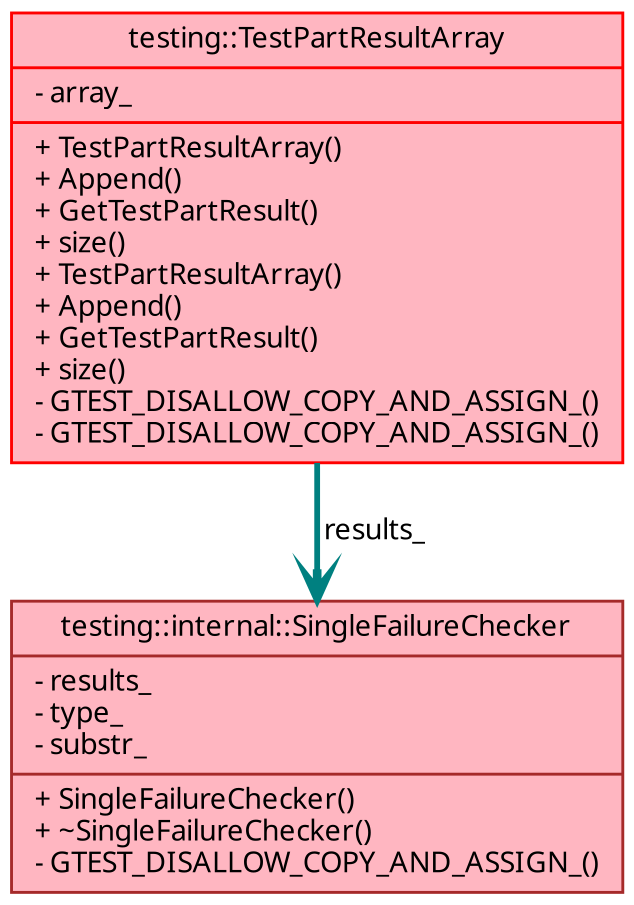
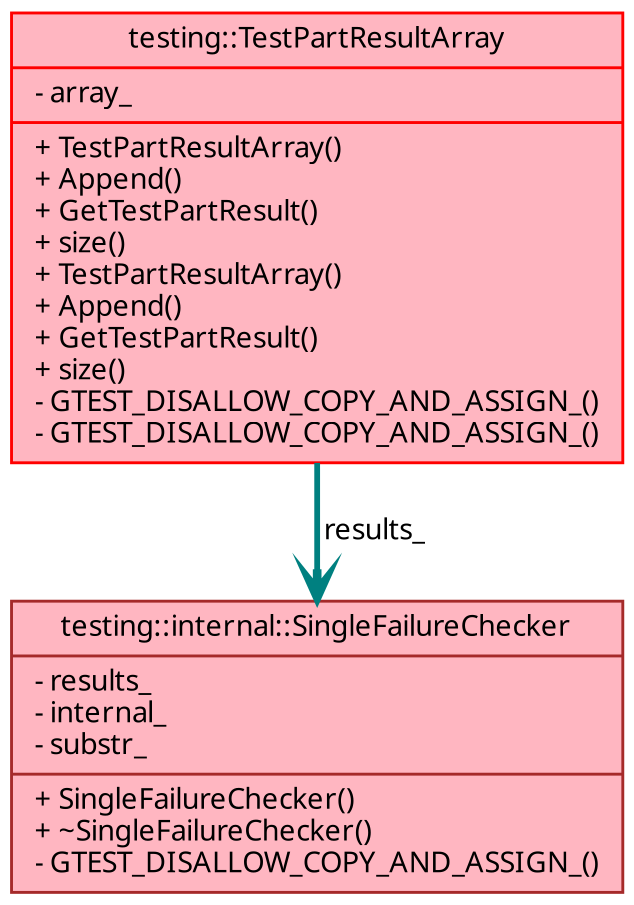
(79, 714) -> (101, 714)
